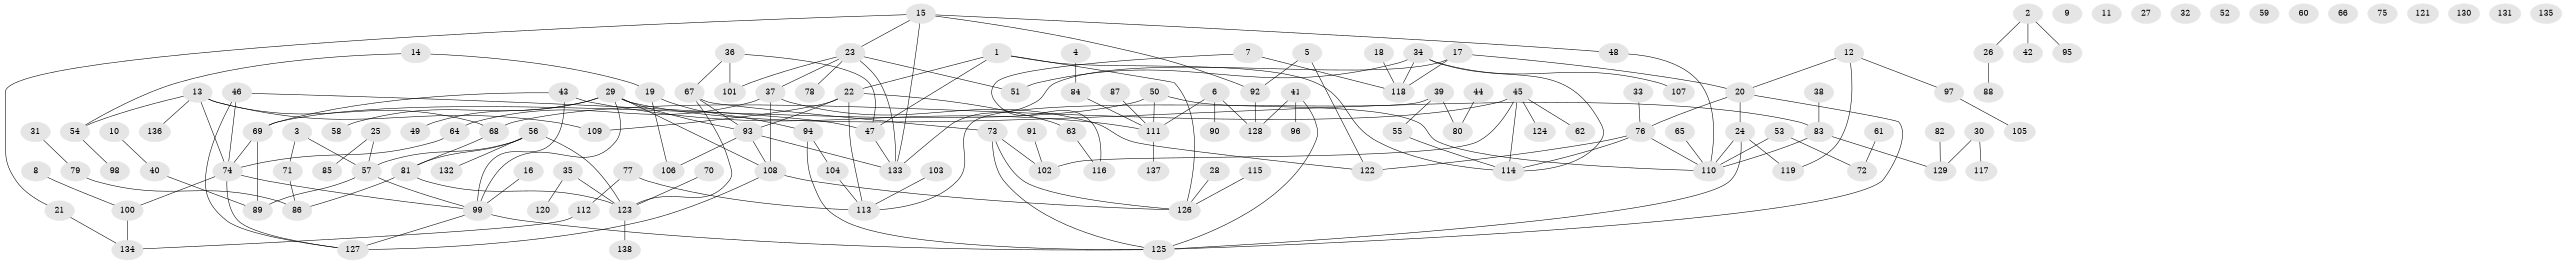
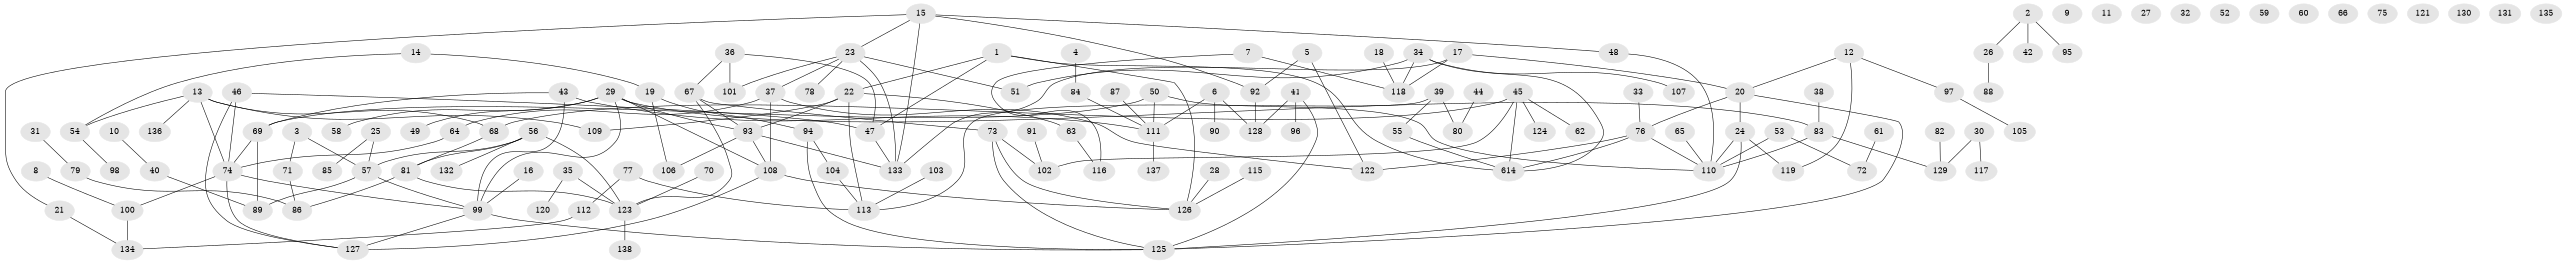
(1509, 171) -> (1509, 171)
